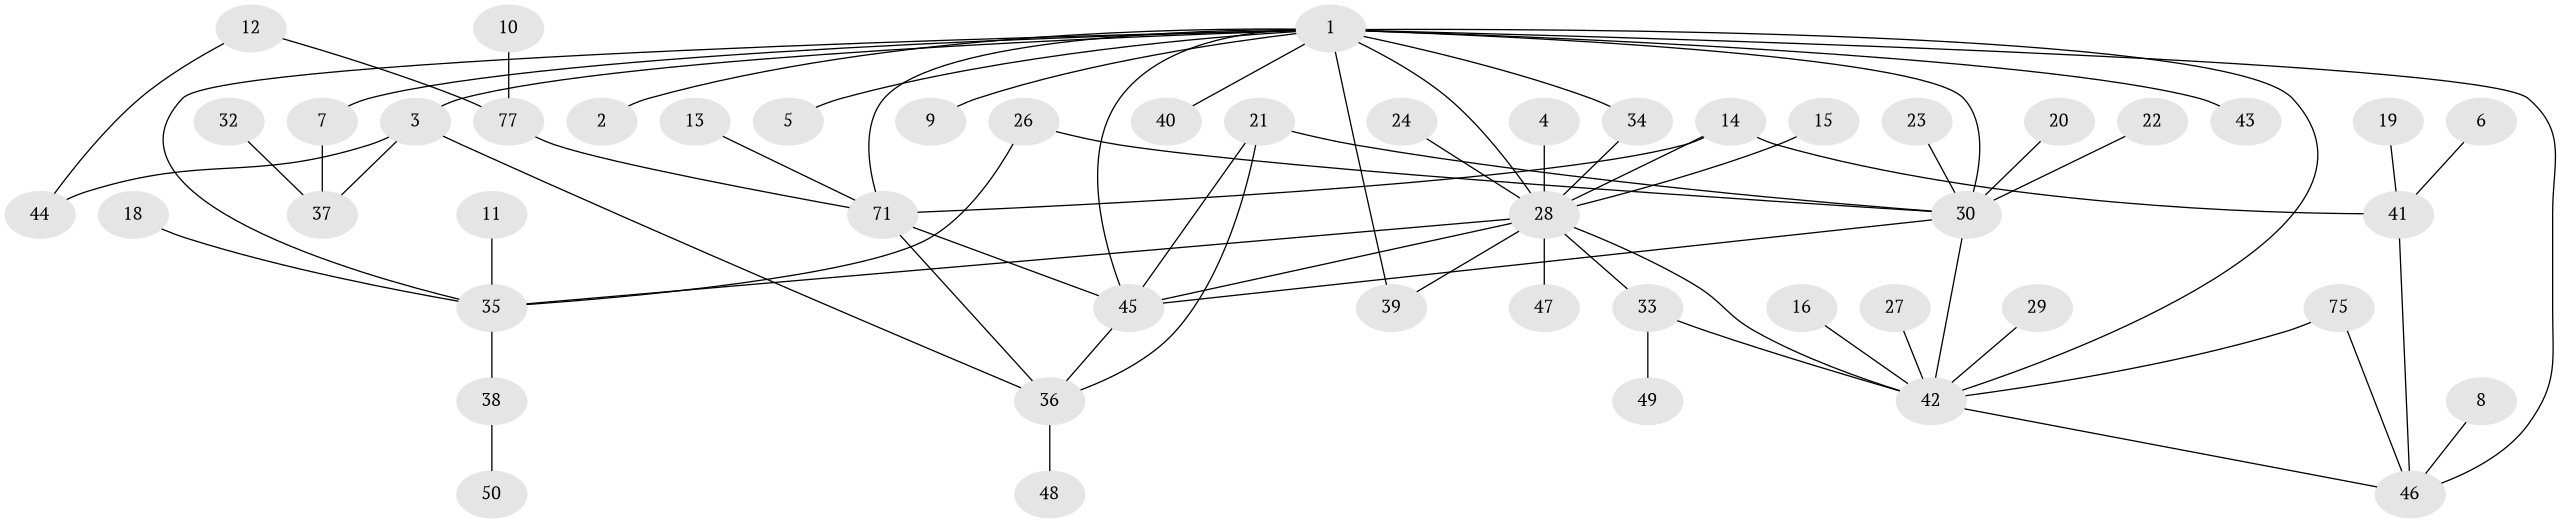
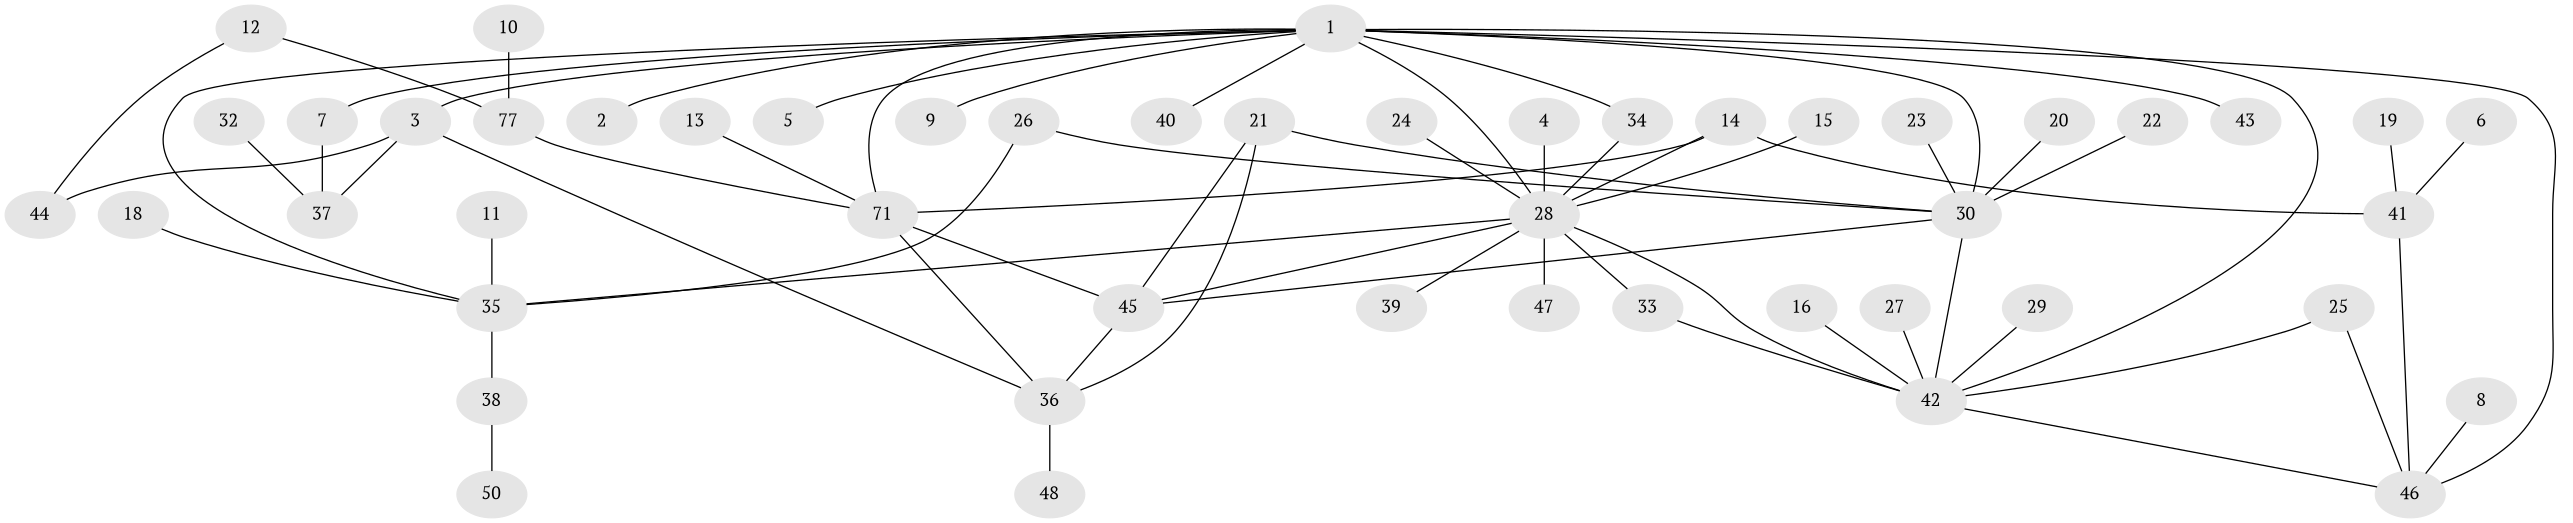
(1120, 98) -> none
(1358, 157) -> none
(2339, 308) -> (2339, 308)
(1648, 401) -> none
